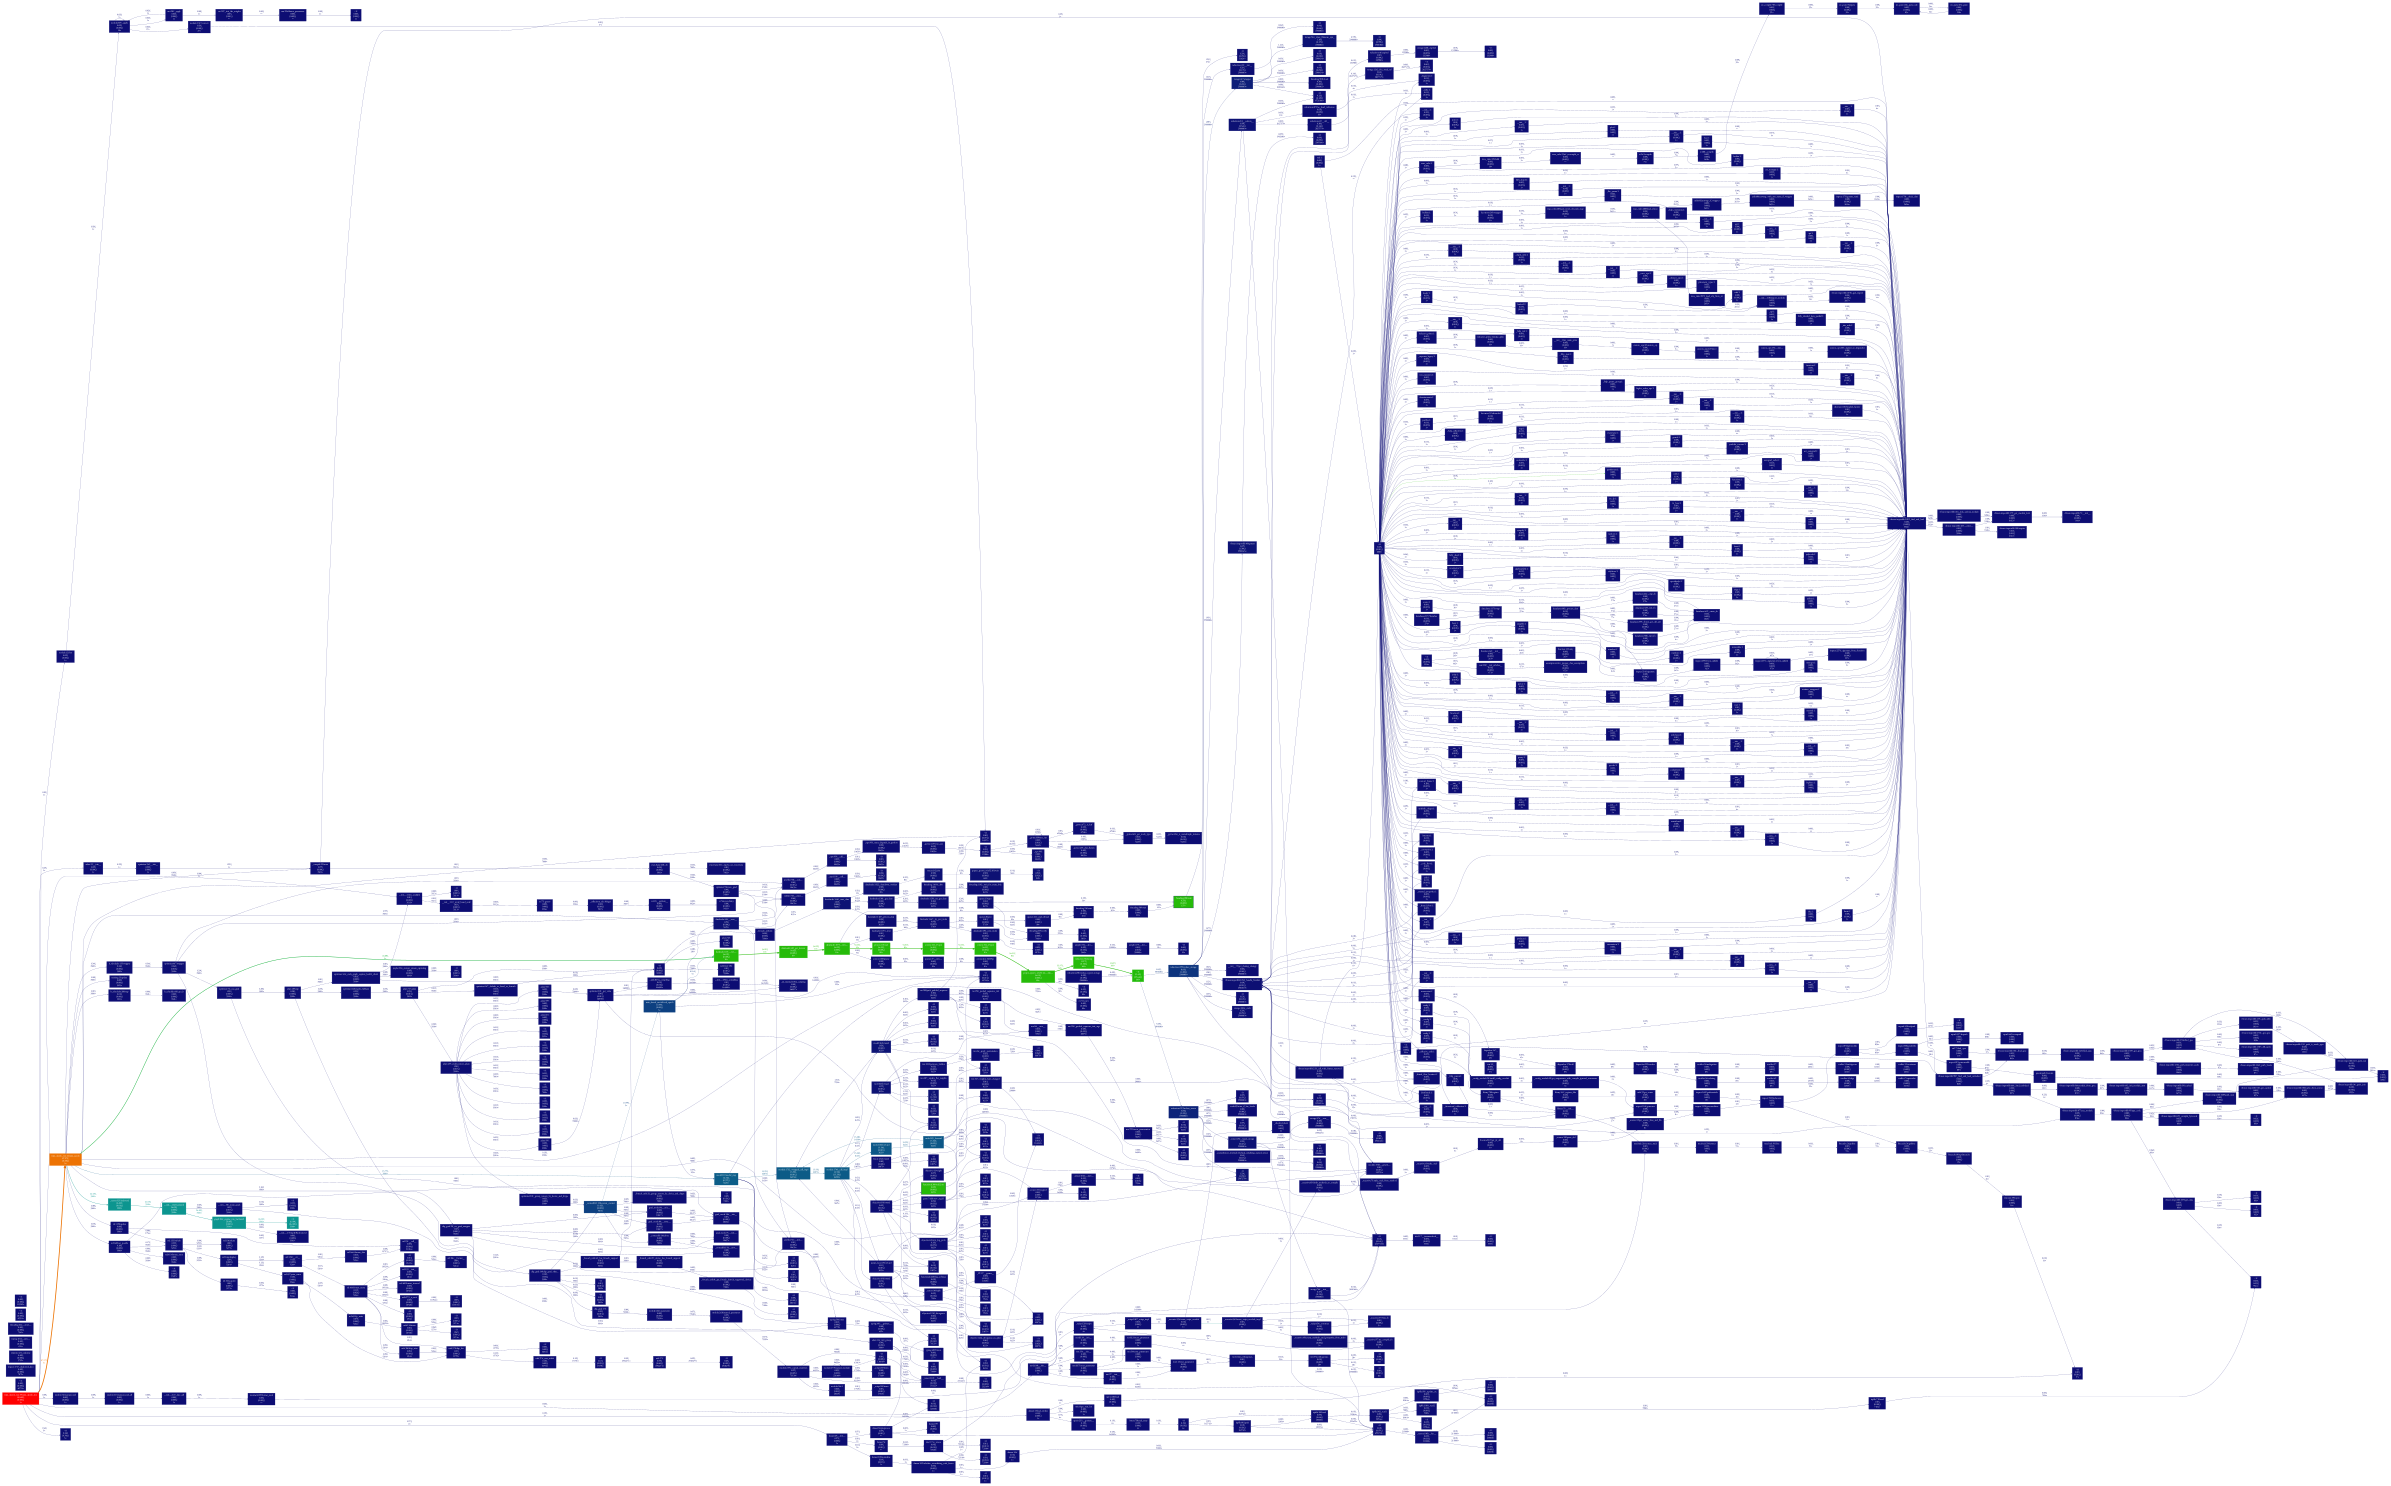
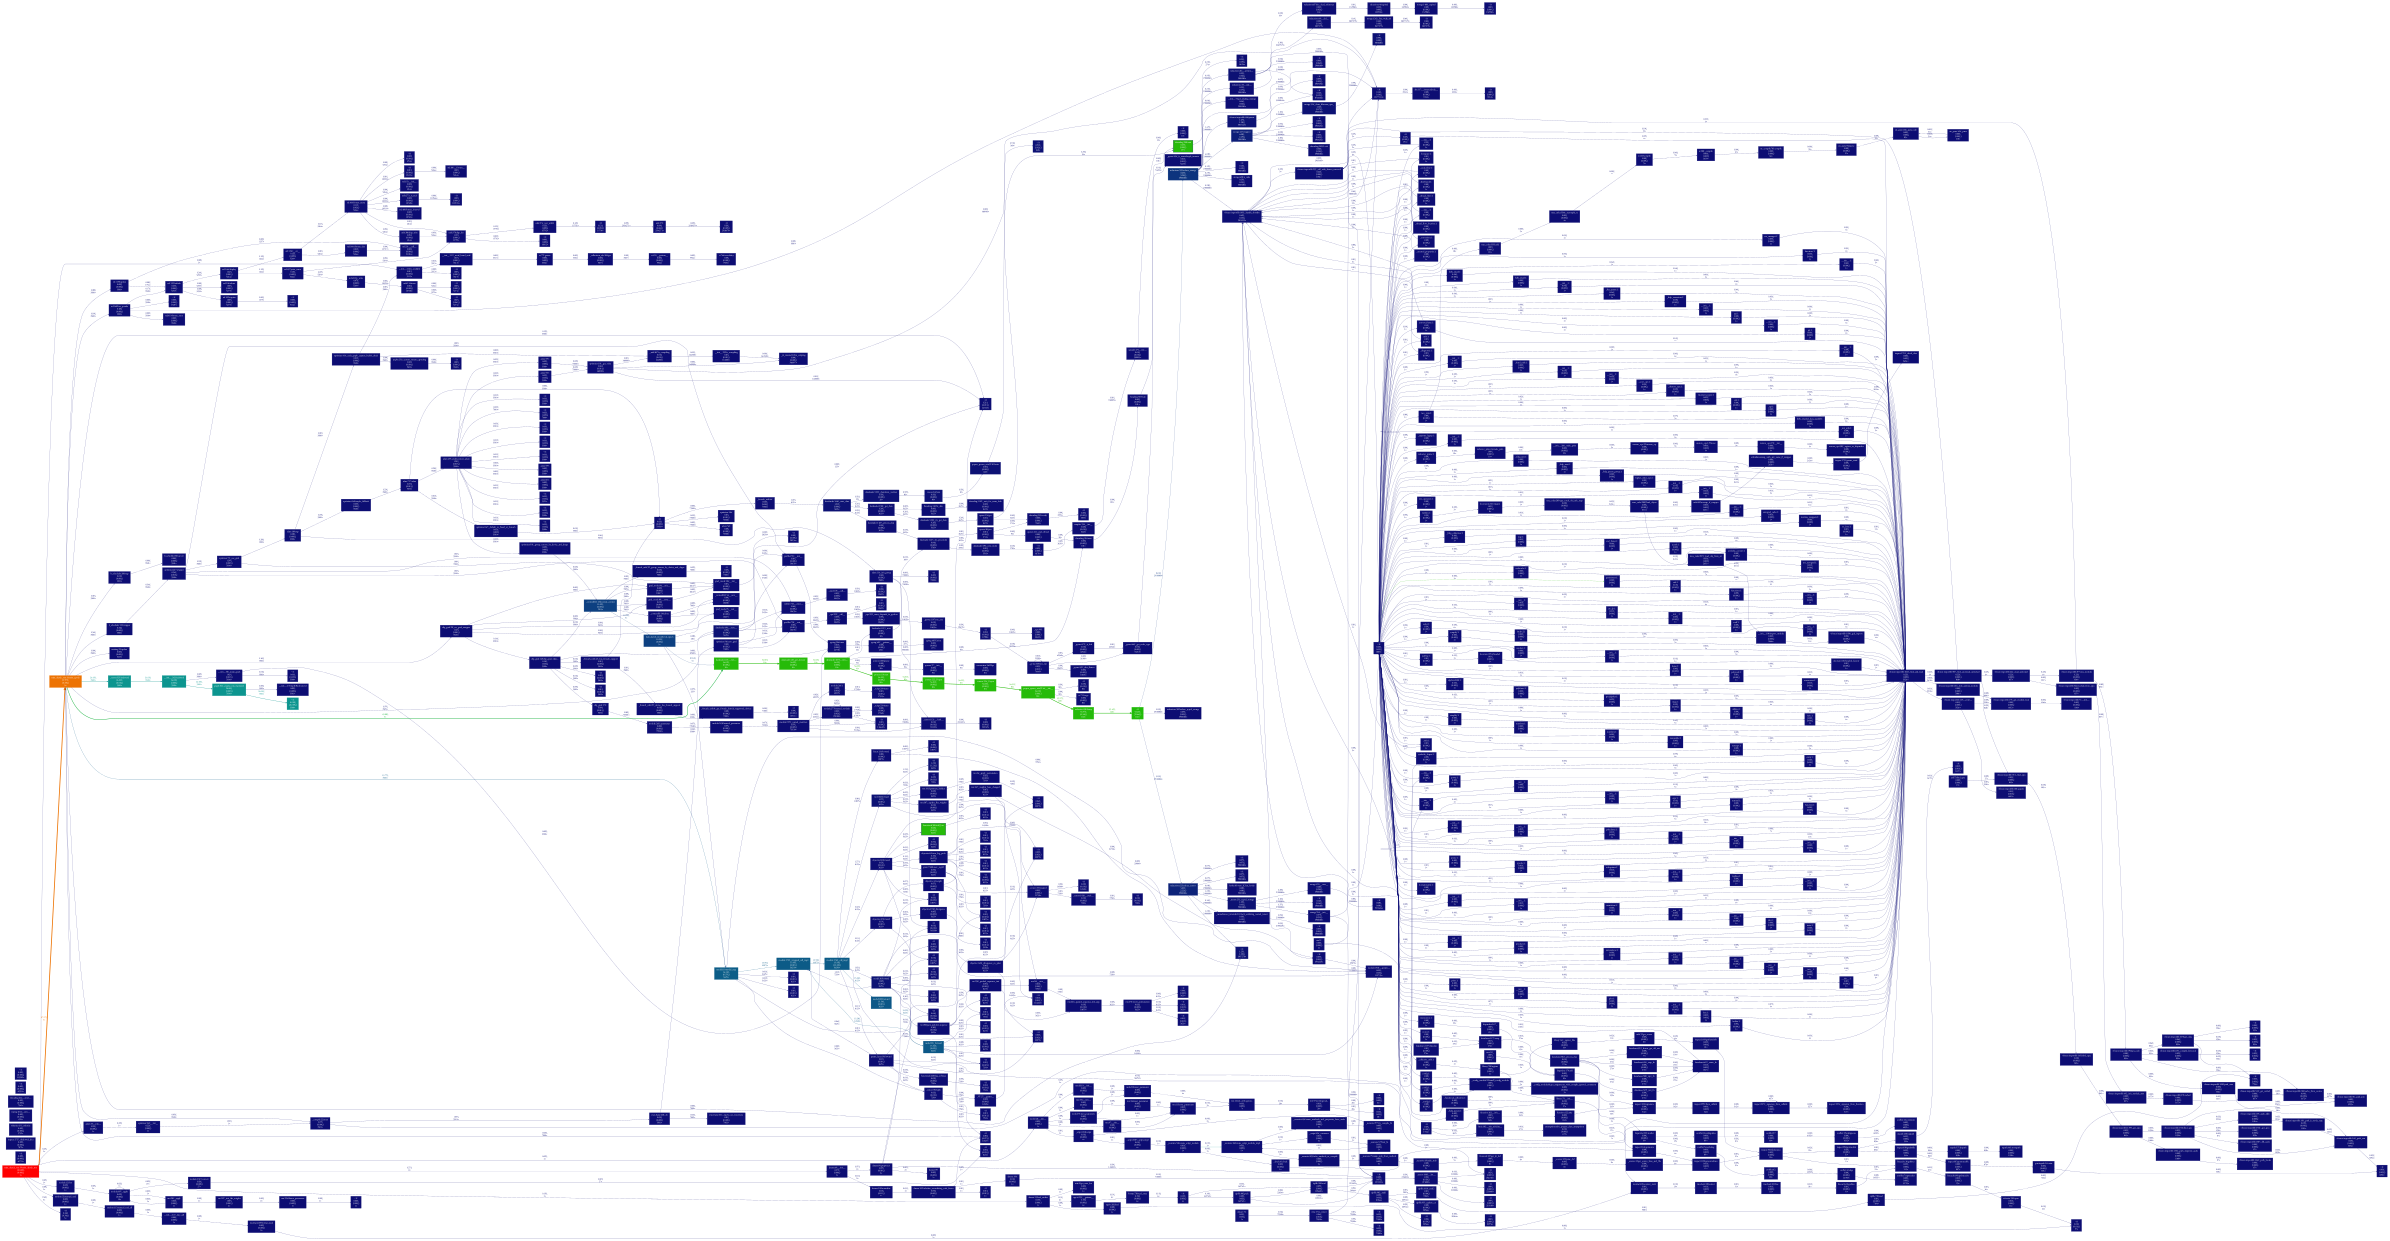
(1517, 512) -> none
(1117, 976) -> (1154, 713)
(861, 1443) -> none
